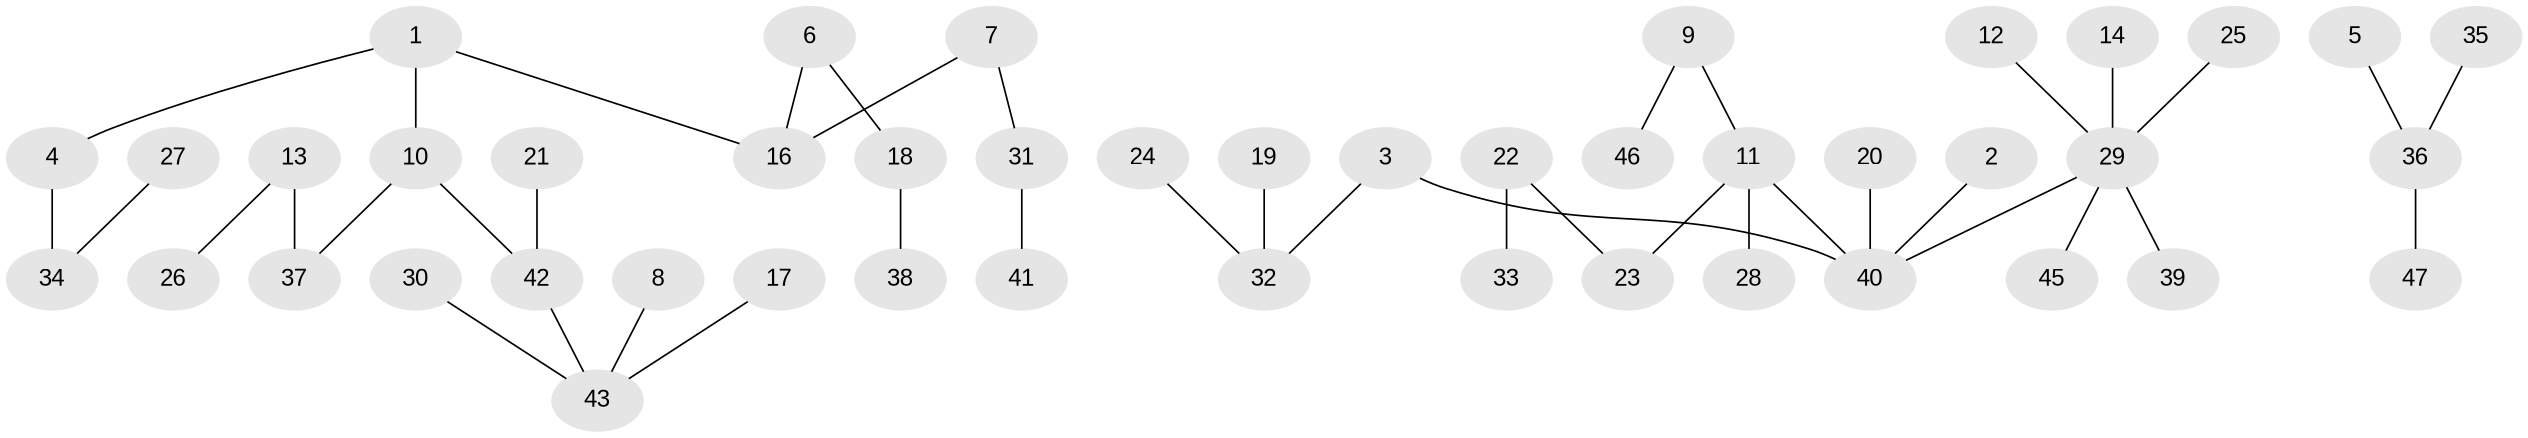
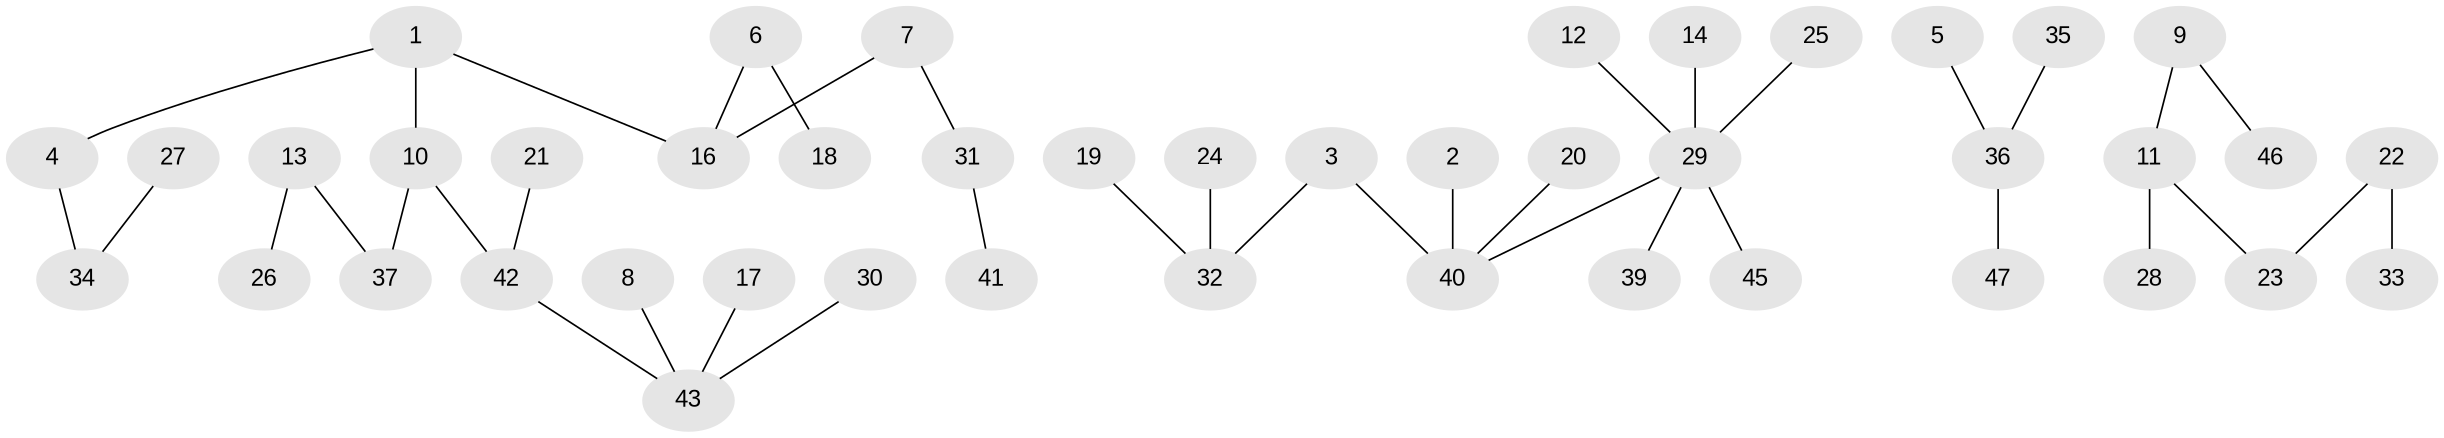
(1809, 219) -> none
(901, 279) -> none
